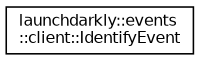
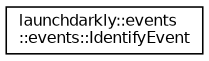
(100, 30) -> (105, 30)
